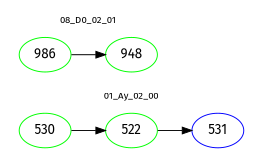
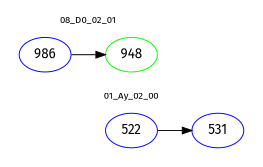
(45, 55) -> (45, 55)
(45, 131) -> none
(131, 131) -> (131, 131)
